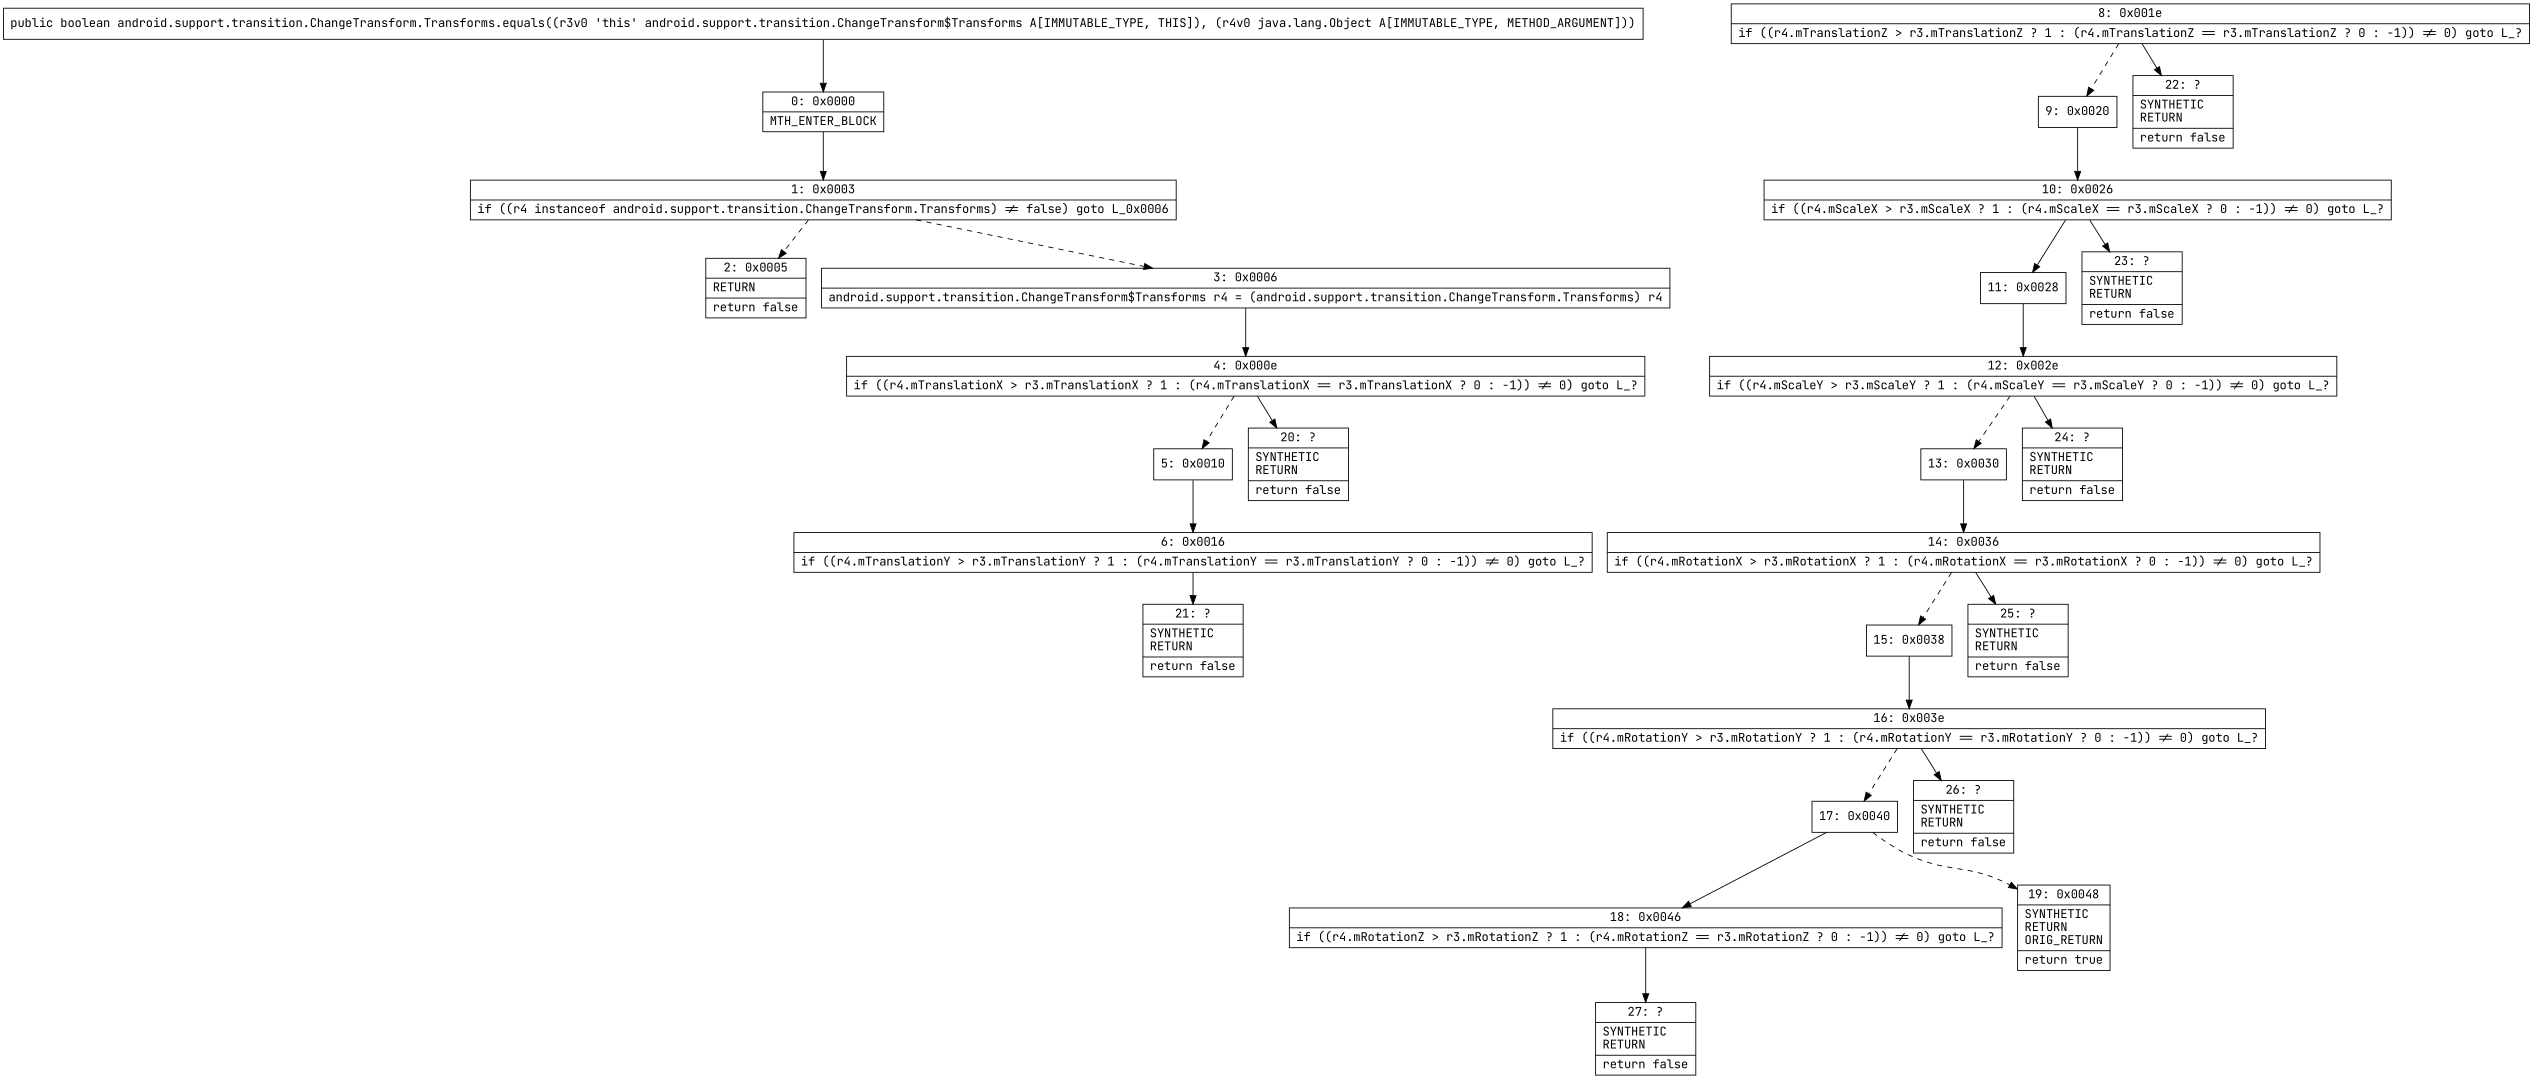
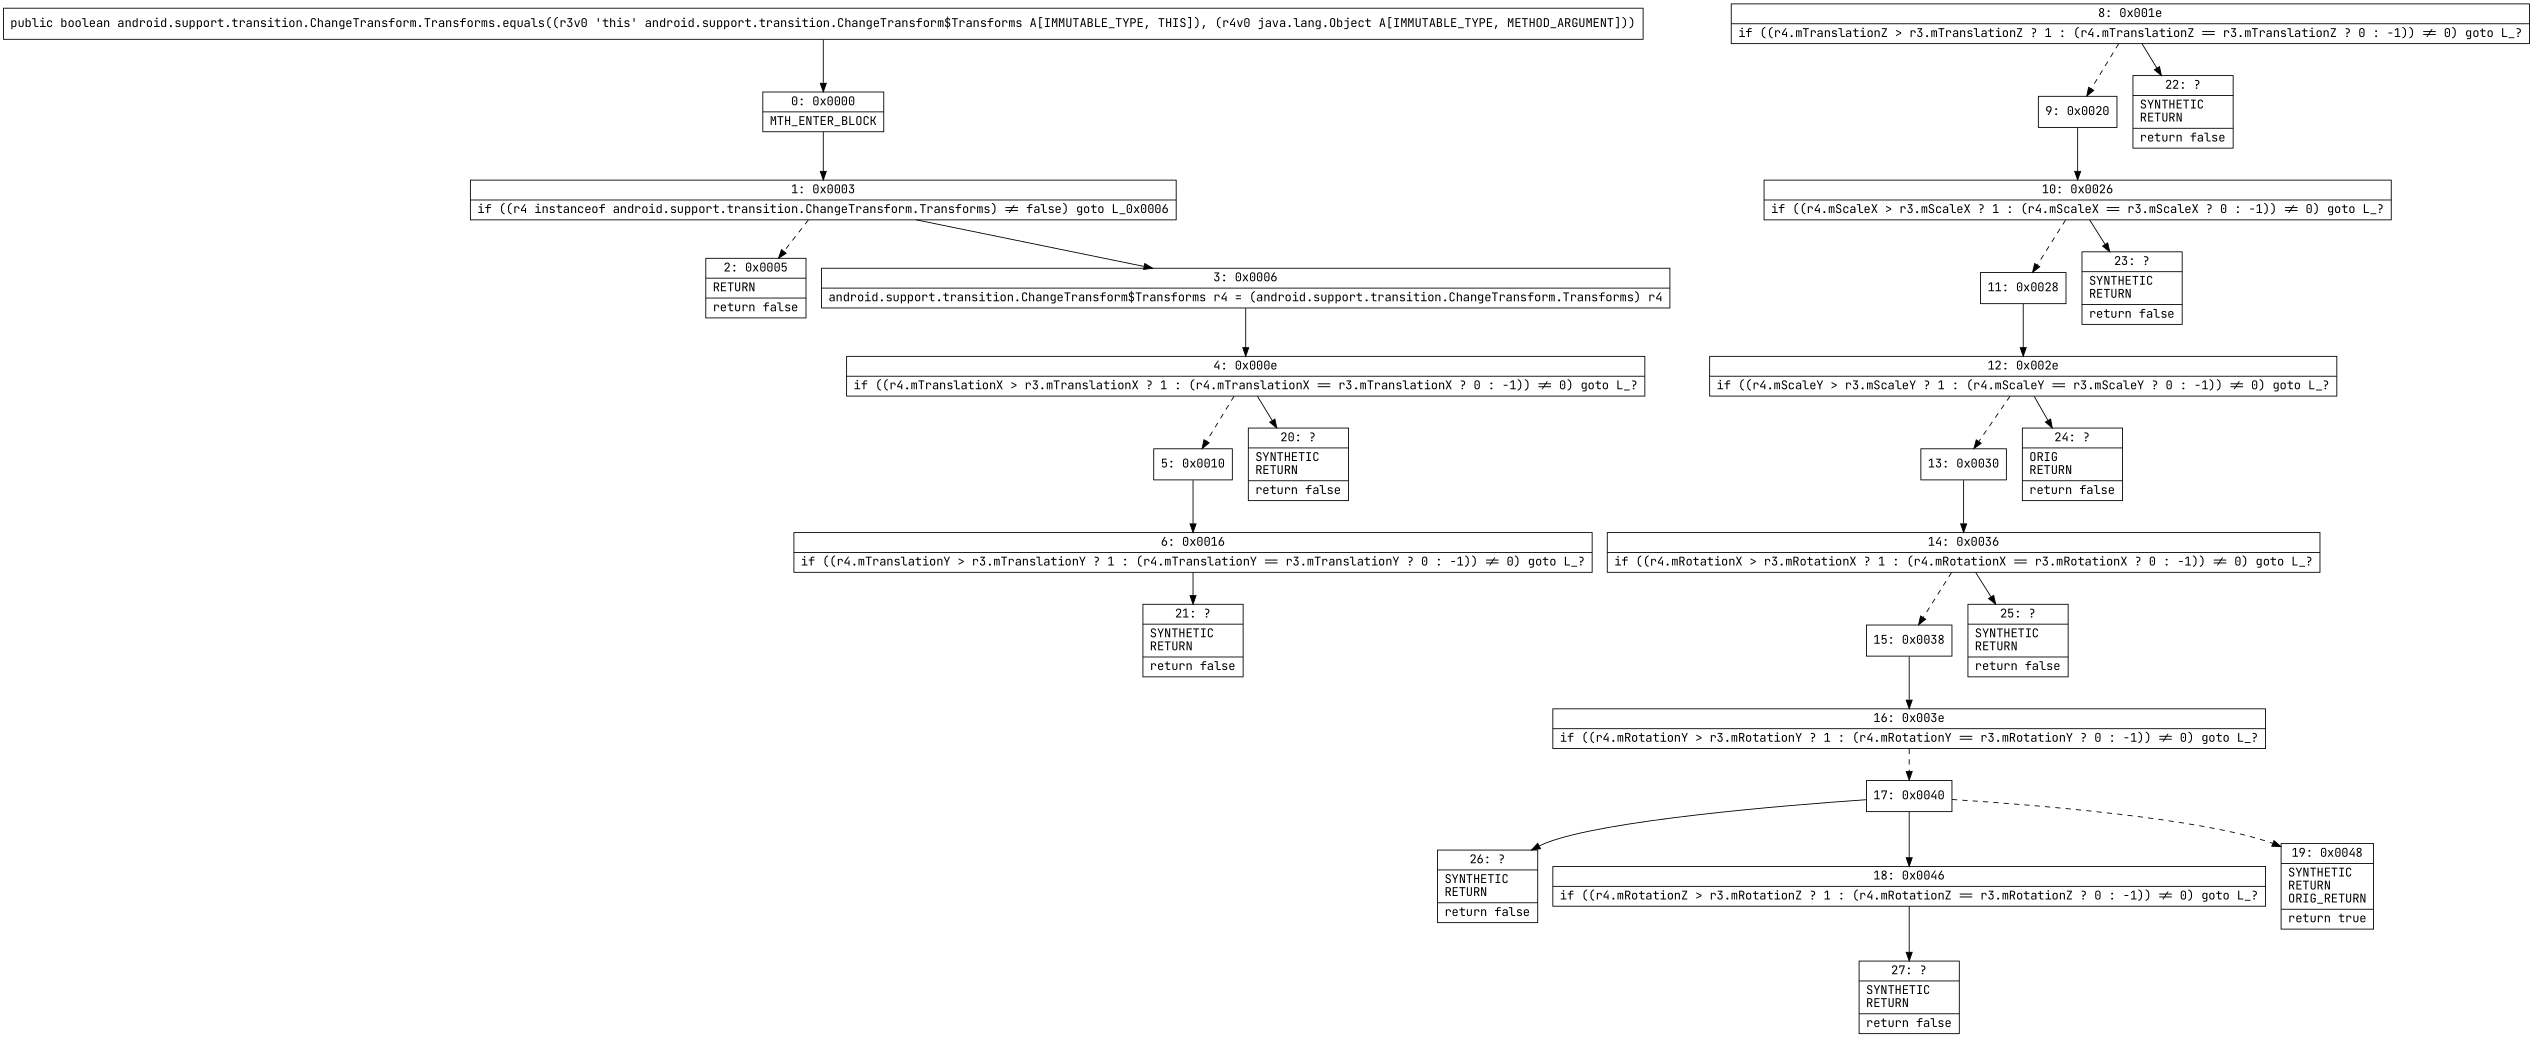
(2051, 242) -> (2051, 242)
(1030, 243) -> (1030, 243)
(2062, 457) -> (2044, 457)
(1929, 761) -> (1701, 814)
